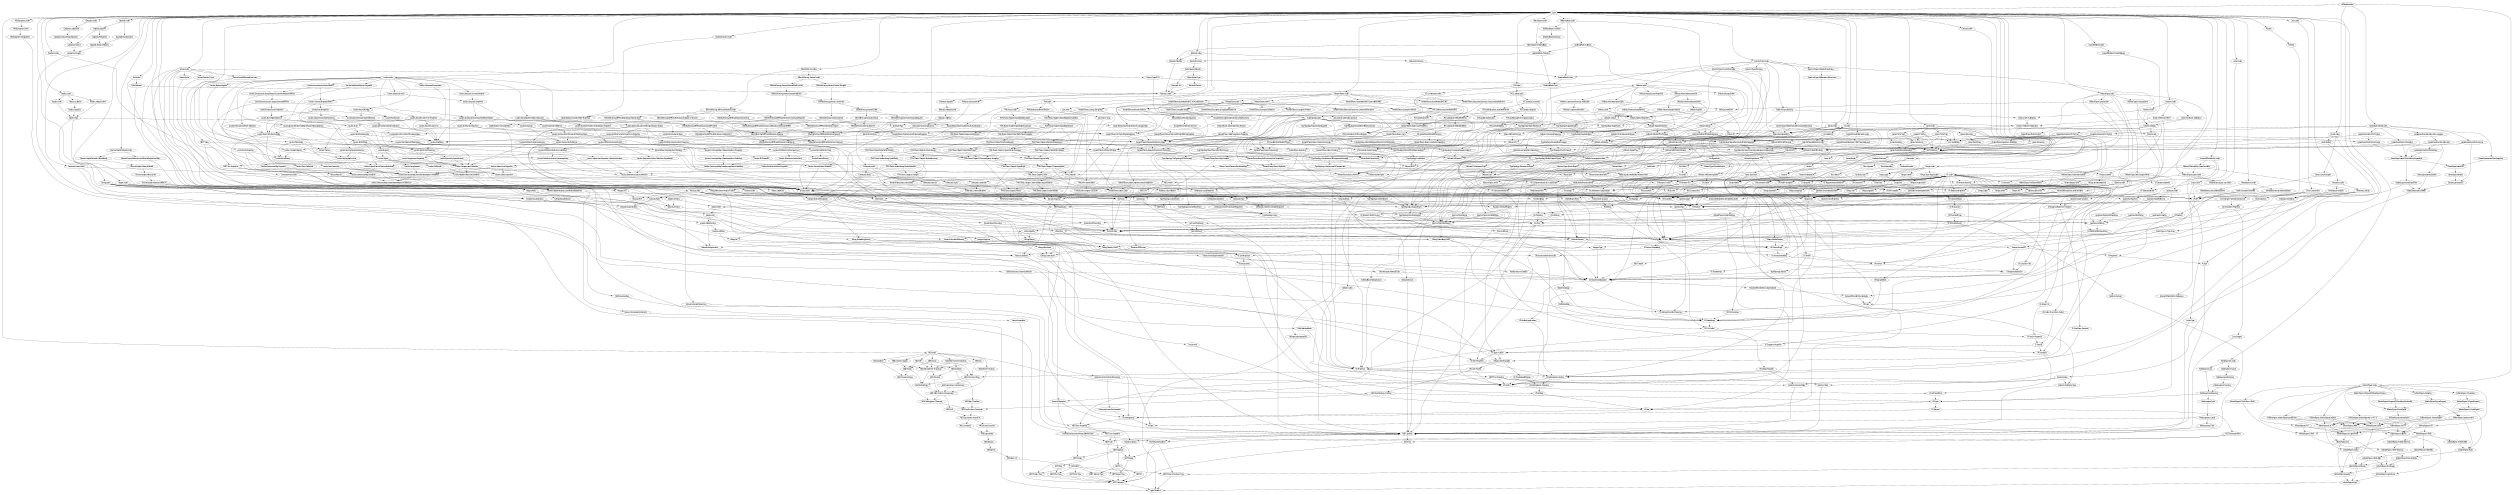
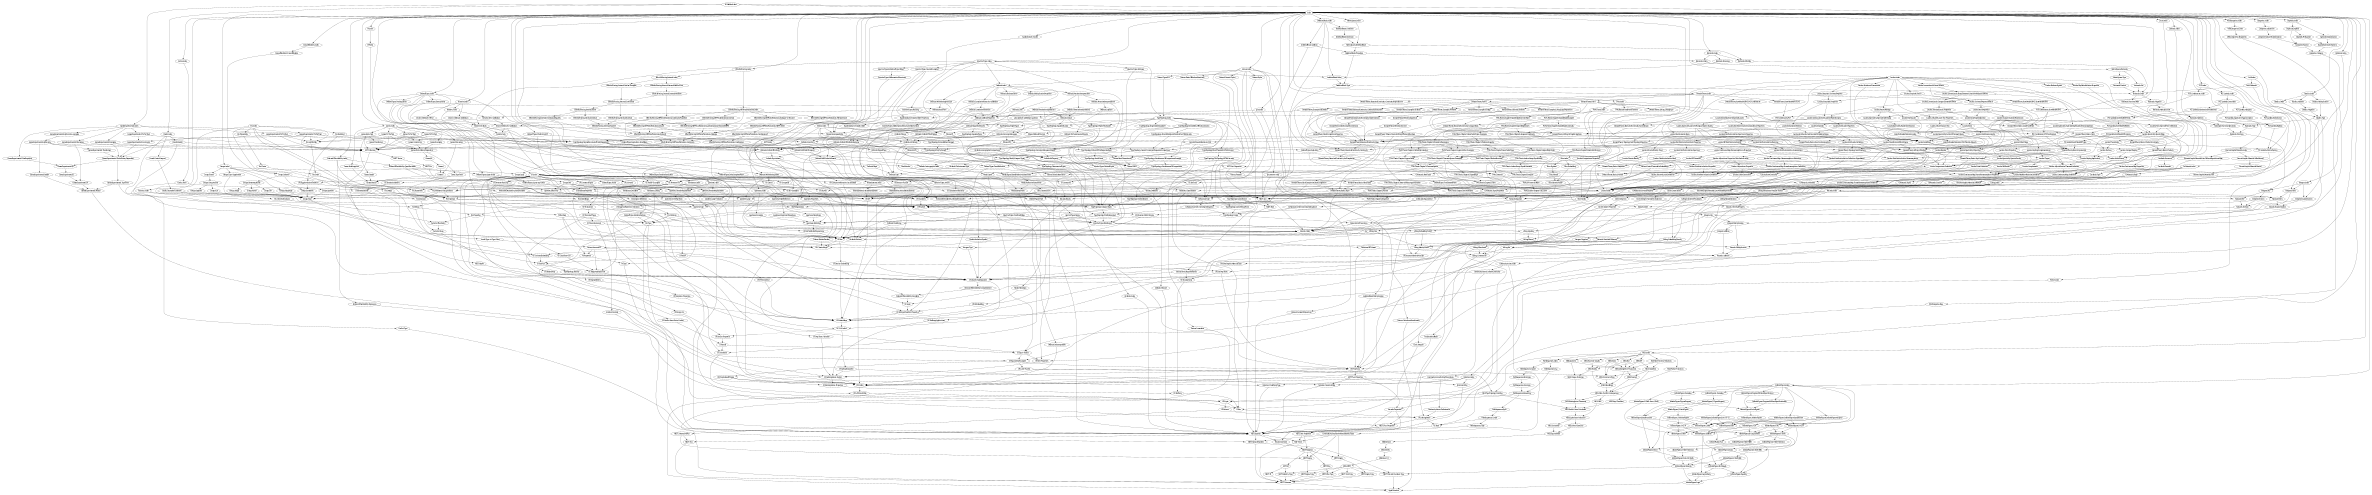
(1764, 16) -> (1798, 15)
(923, 150) -> (1541, 150)
(289, 175) -> none
none -> (328, 191)
(993, 223) -> none
(1503, 231) -> (894, 223)
(1513, 259) -> (1045, 270)
(953, 385) -> none
